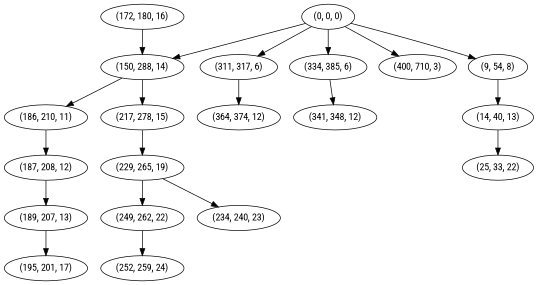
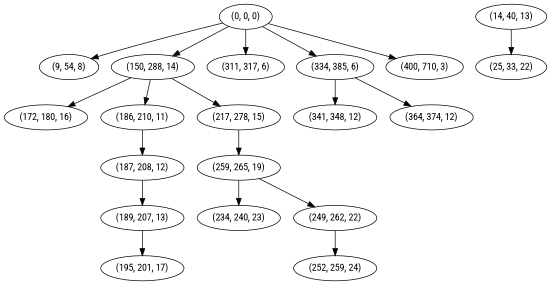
(142, 38) -> (103, 91)
(239, 89) -> (380, 90)
(498, 89) -> none
(142, 168) -> (239, 168)
